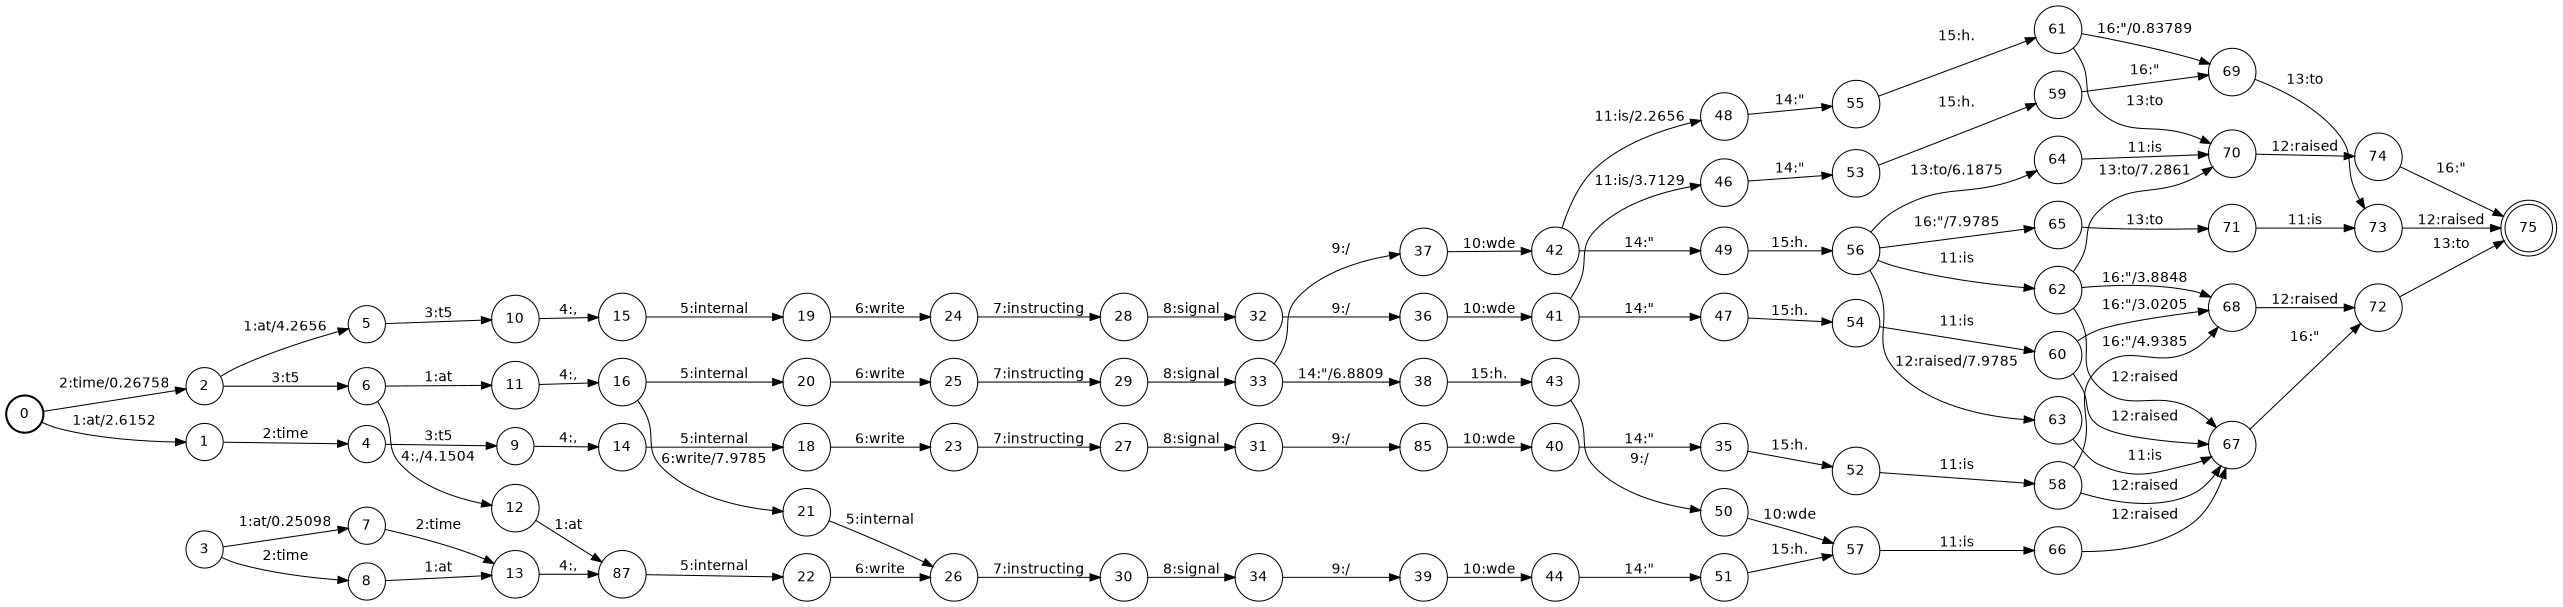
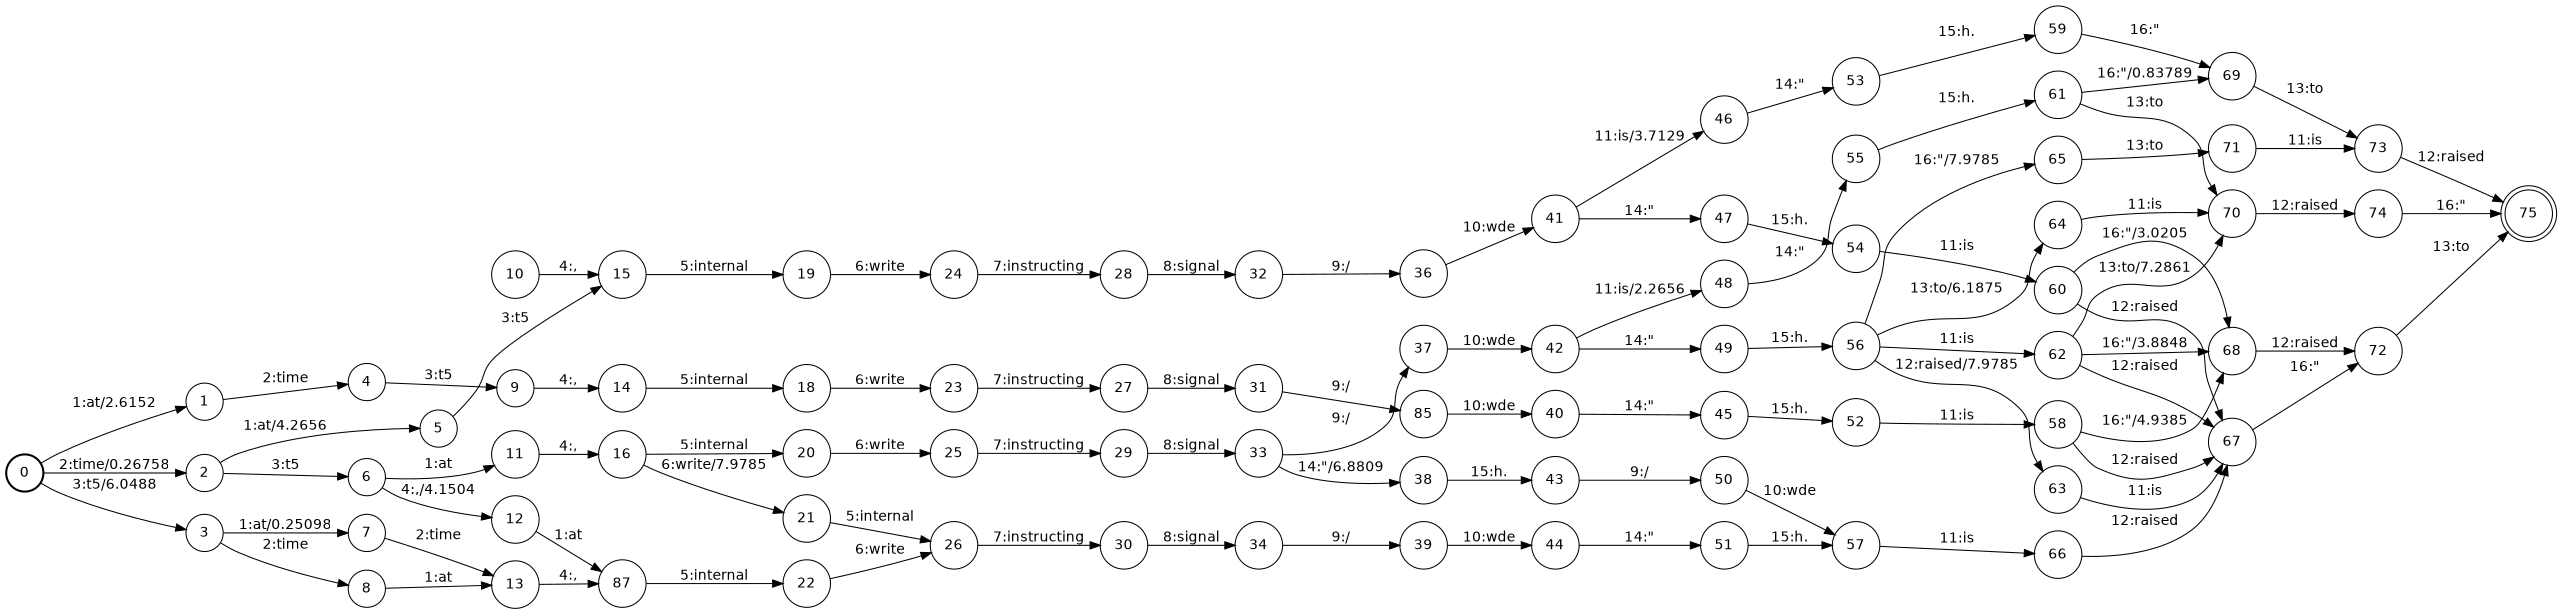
(433, 322) -> (512, 343)
(1724, 447) -> (1724, 415)
none -> (107, 510)
